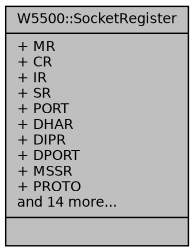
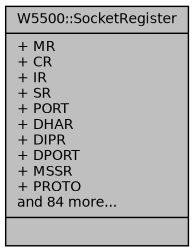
(67, 203) -> (67, 203)
